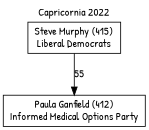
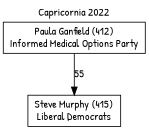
(74, 70) -> (74, 70)
